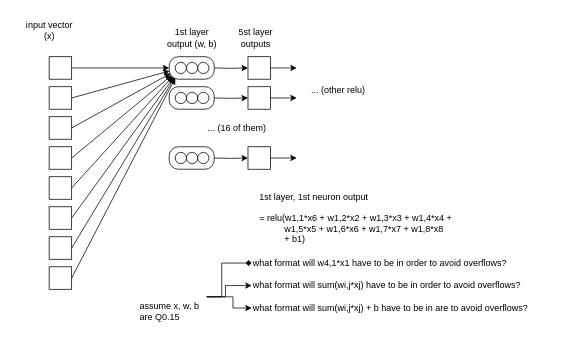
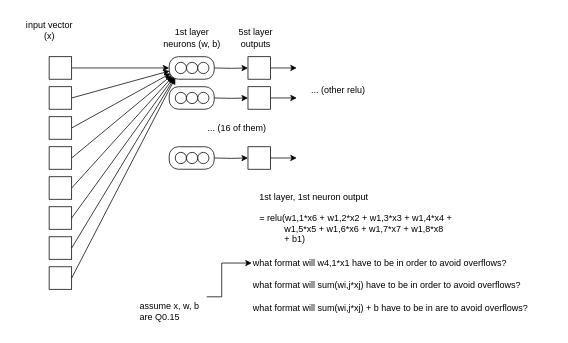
(192, 38) -> (192, 38)
(244, 263) -> (245, 263)
(232, 285) -> none
(233, 305) -> none
